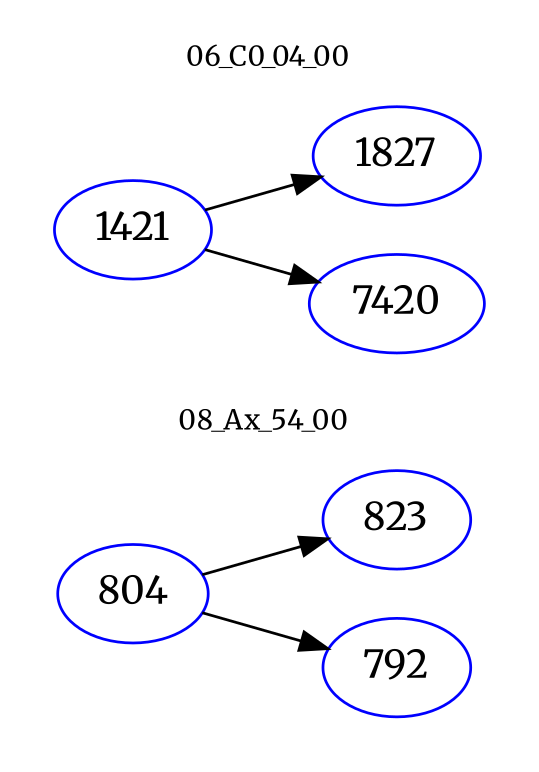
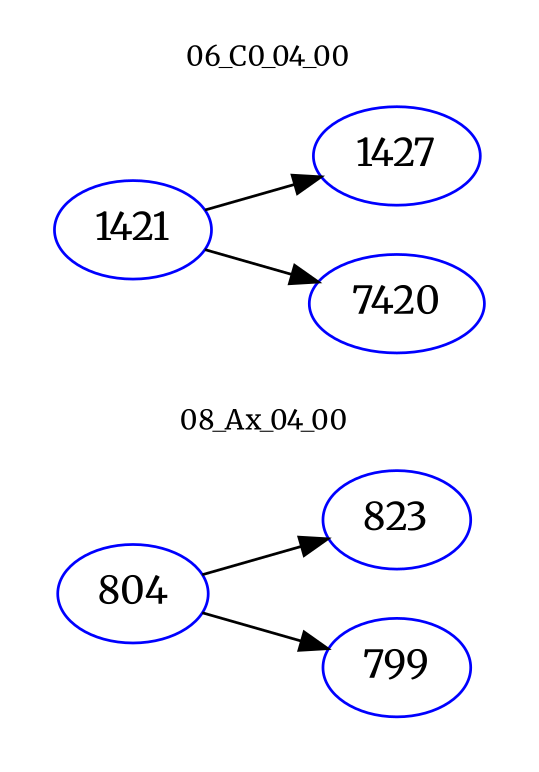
(397, 156) -> (397, 156)
(264, 423) -> (264, 423)
(397, 668) -> (397, 668)
